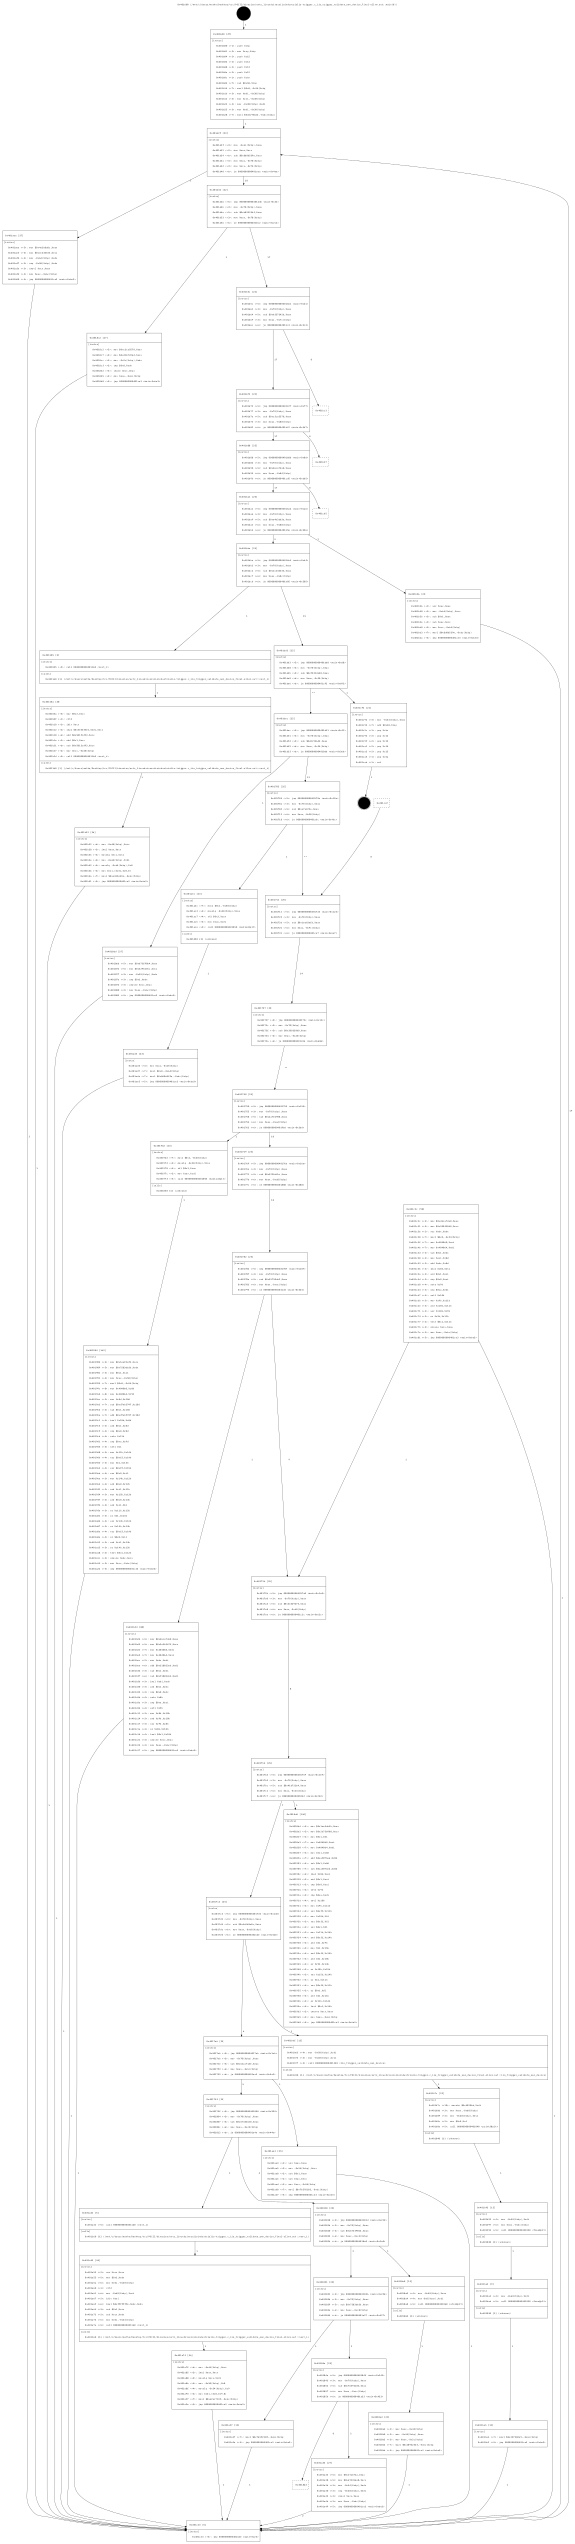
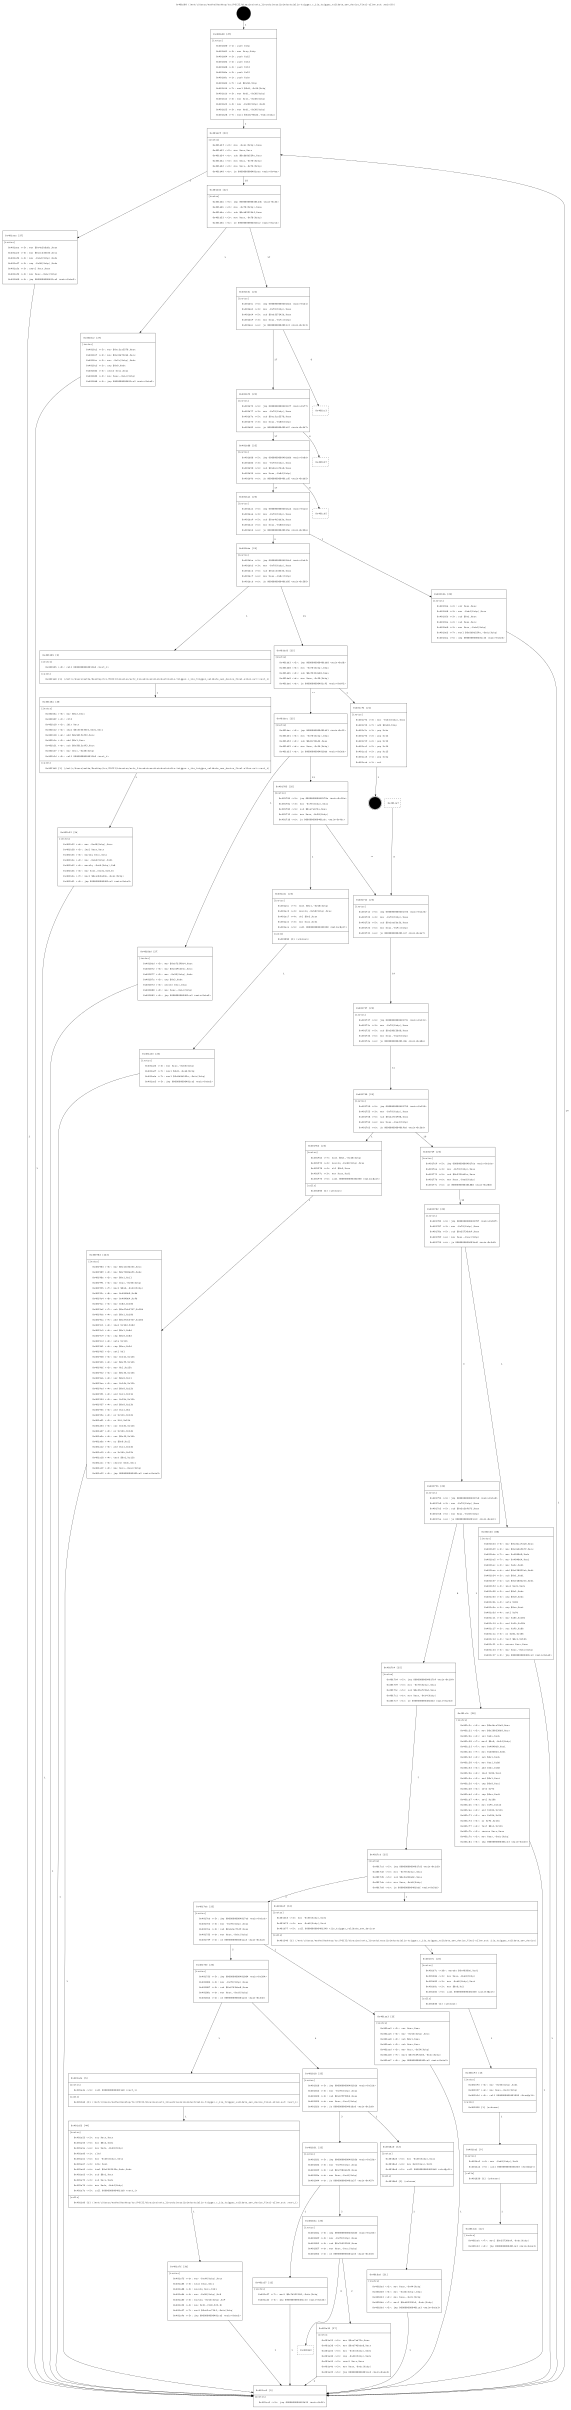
(354, 1459) -> (470, 1616)
(321, 1918) -> none
(408, 2527) -> none
